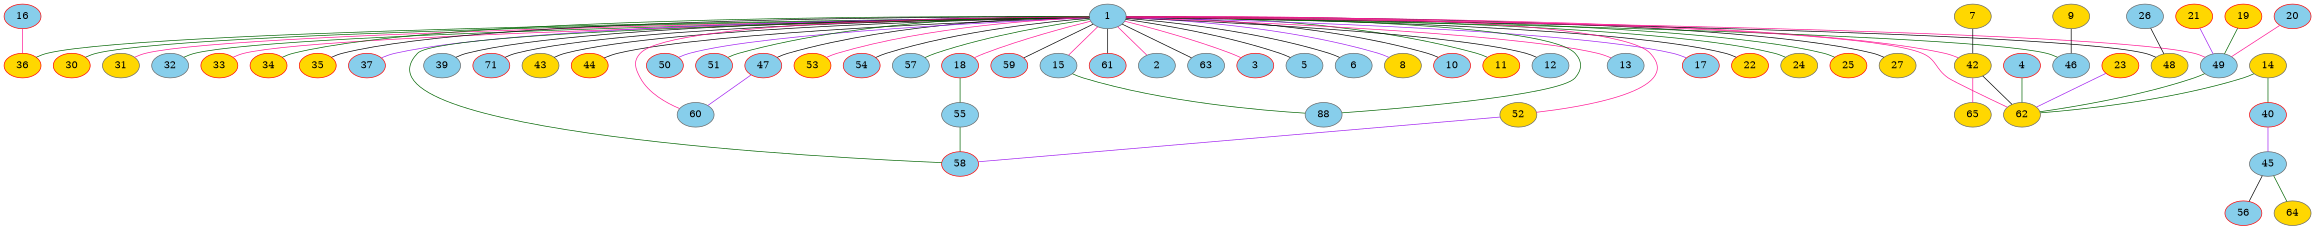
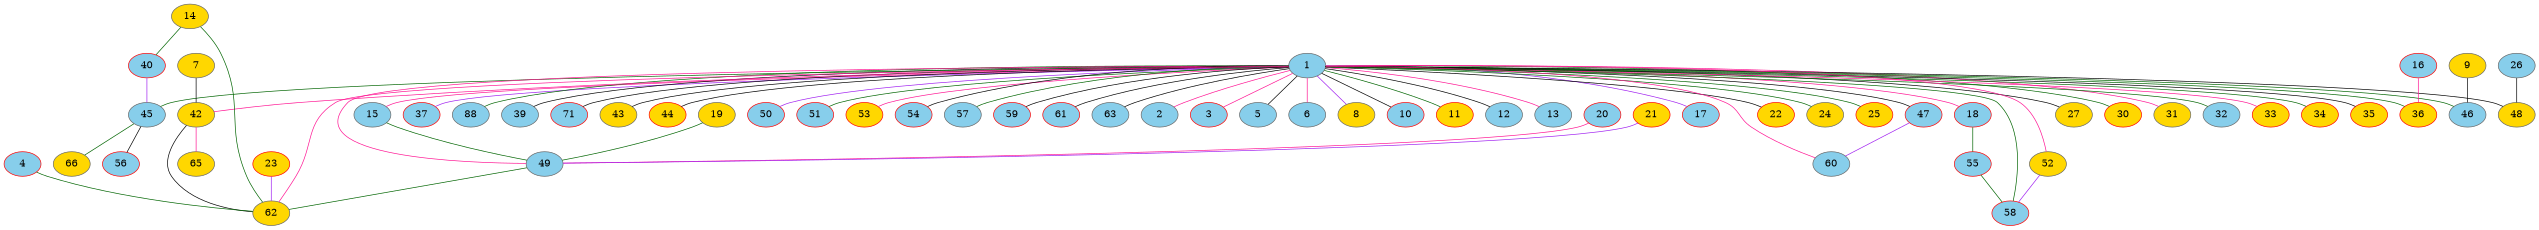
(2243, 16) -> (717, 115)
(1234, 32) -> (1307, 90)
none -> (724, 75)
(1187, 101) -> (456, 145)
(960, 115) -> (1973, 164)
(2293, 213) -> (72, 164)
